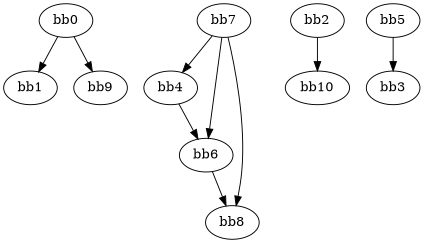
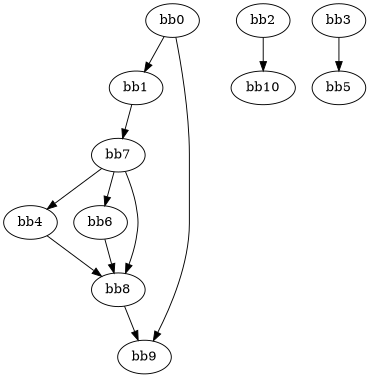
(393, 50) -> (339, 50)
none -> (128, 117)
(186, 117) -> (70, 253)
none -> (130, 319)
